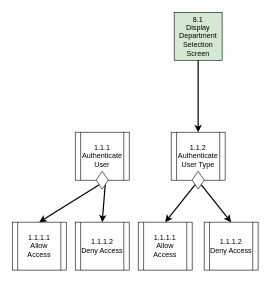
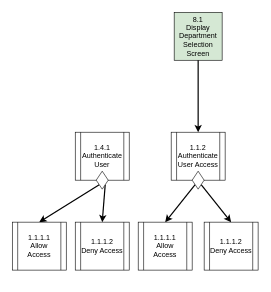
(102, 156) -> (102, 156)
(198, 156) -> (198, 156)
